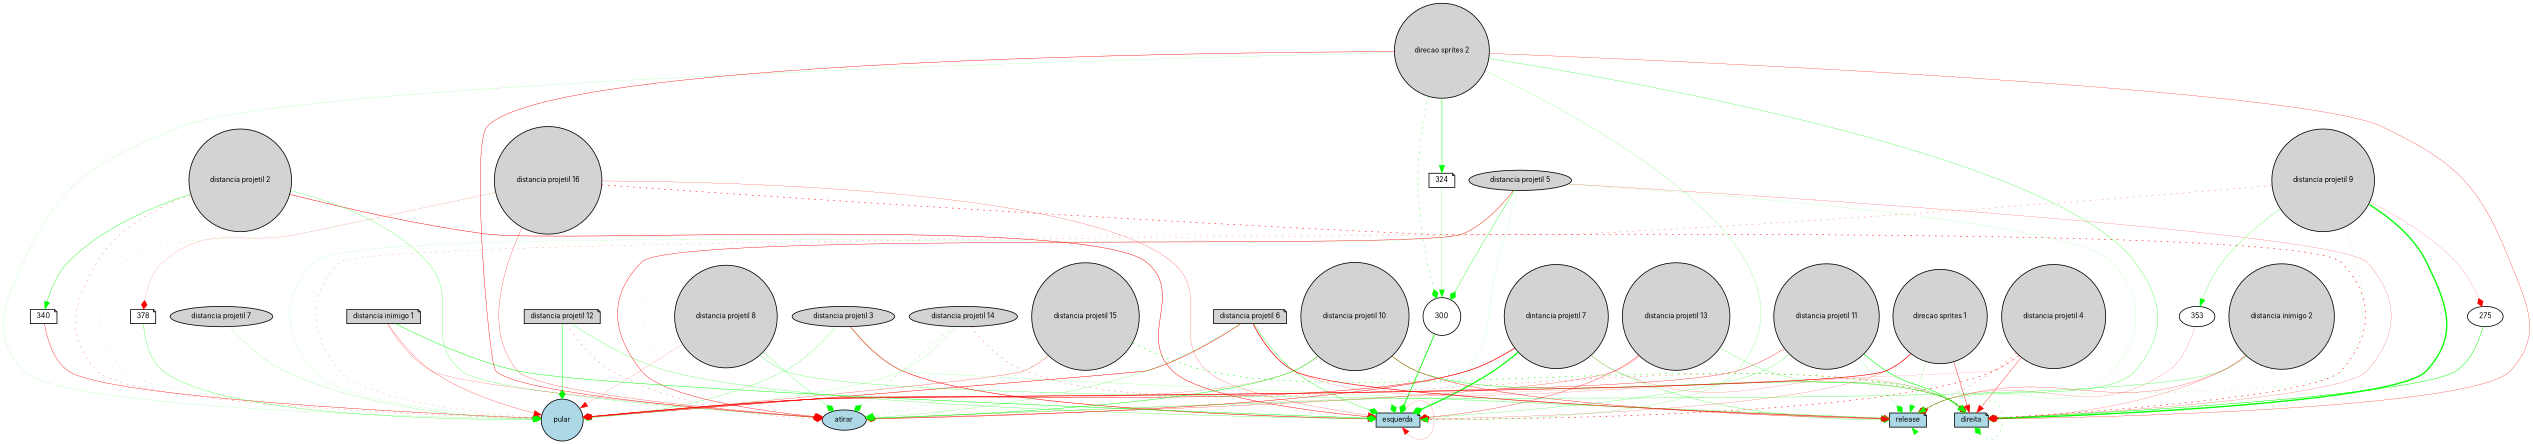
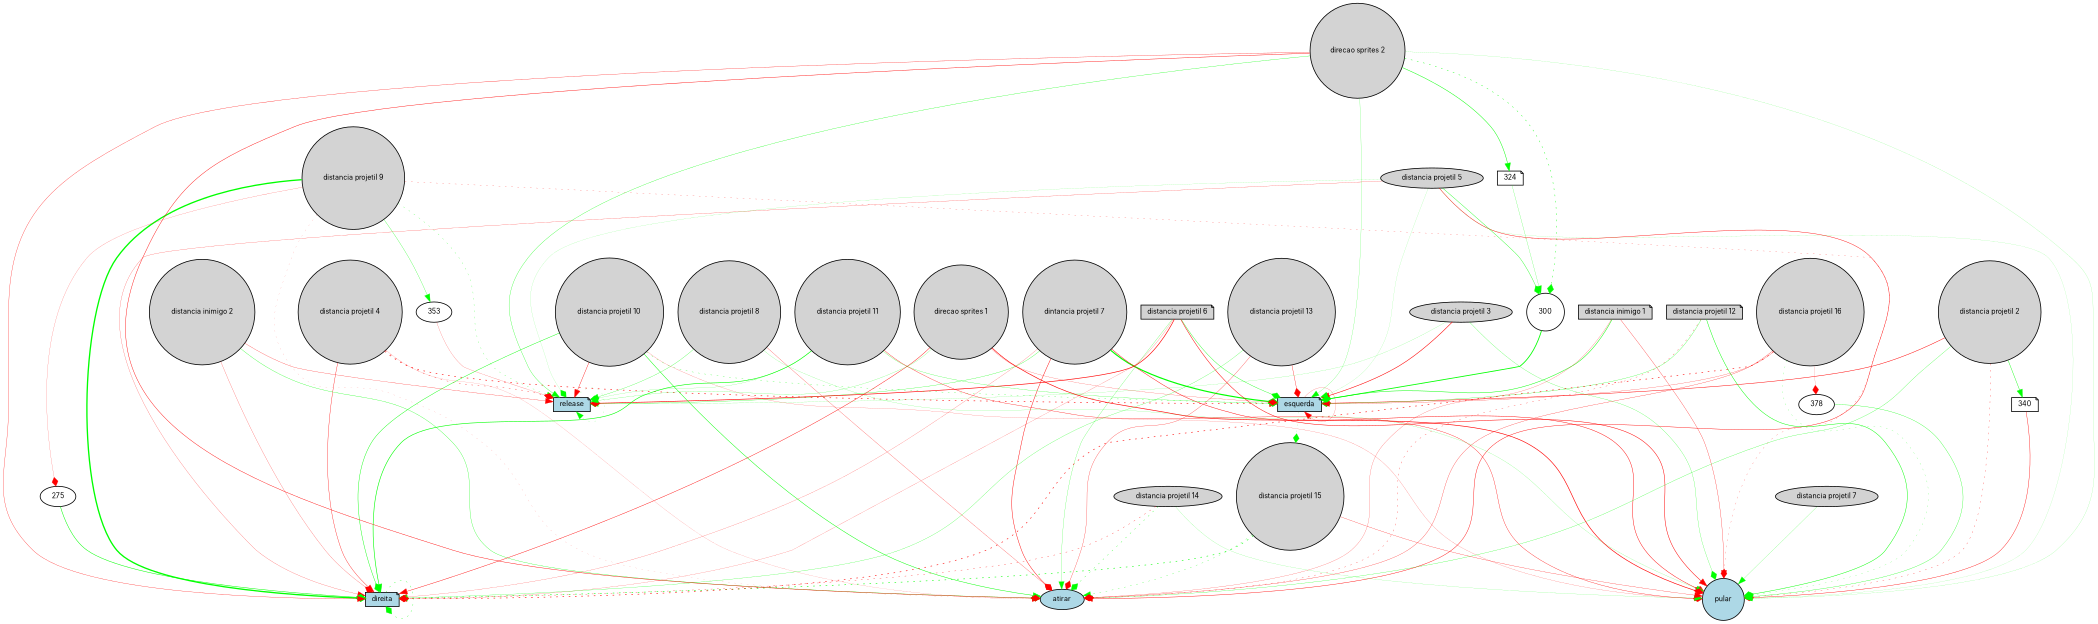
(143, 317) -> (1817, 405)
(635, 374) -> (1075, 409)
(795, 379) -> (905, 467)
(1241, 401) -> (1298, 423)
